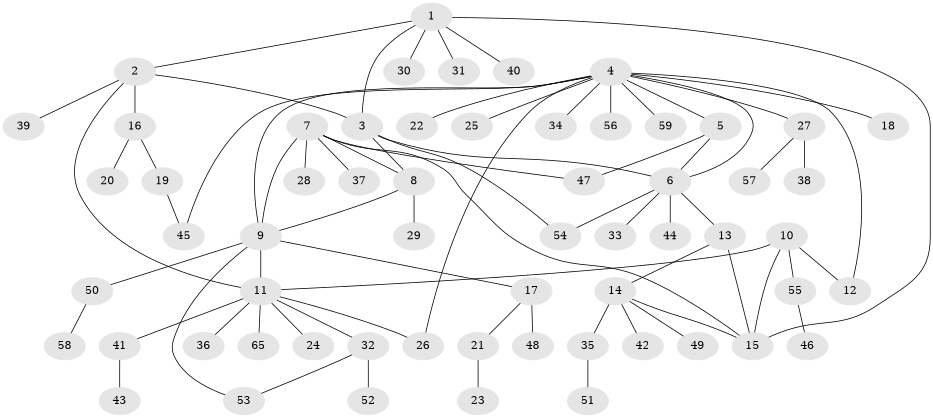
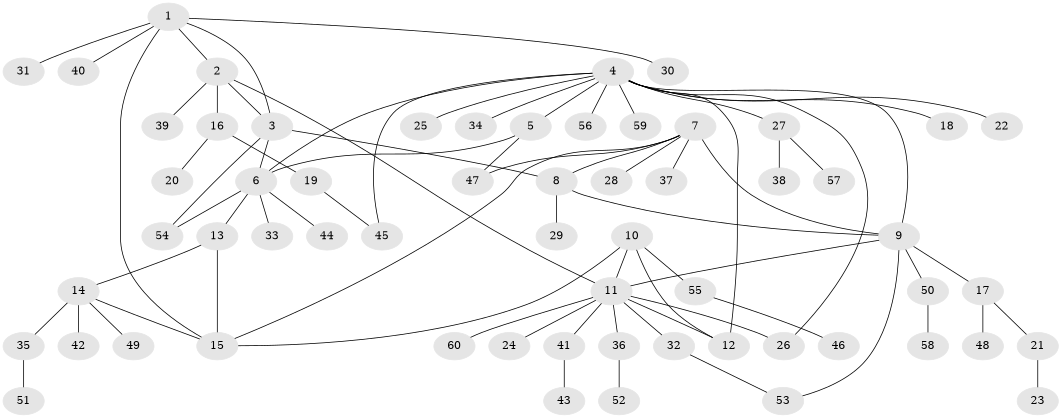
none -> (671, 318)
(258, 346) -> (454, 346)
(368, 374) -> (619, 374)
